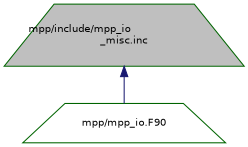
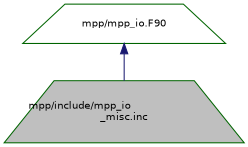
(124, 90) -> (124, 67)
